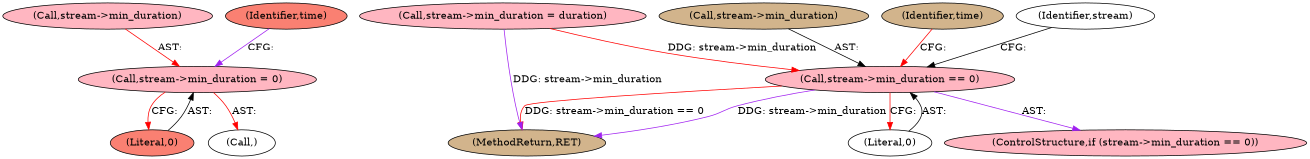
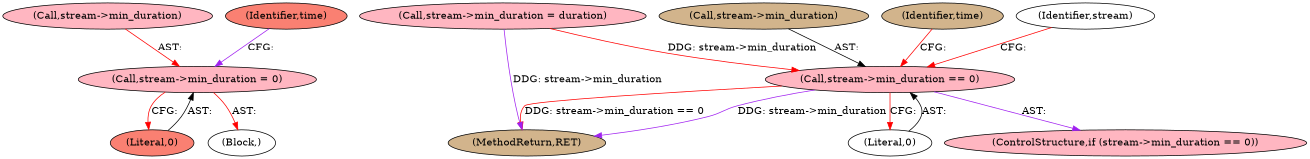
(993, 46) -> (993, 46)
(242, 143) -> (242, 143)
